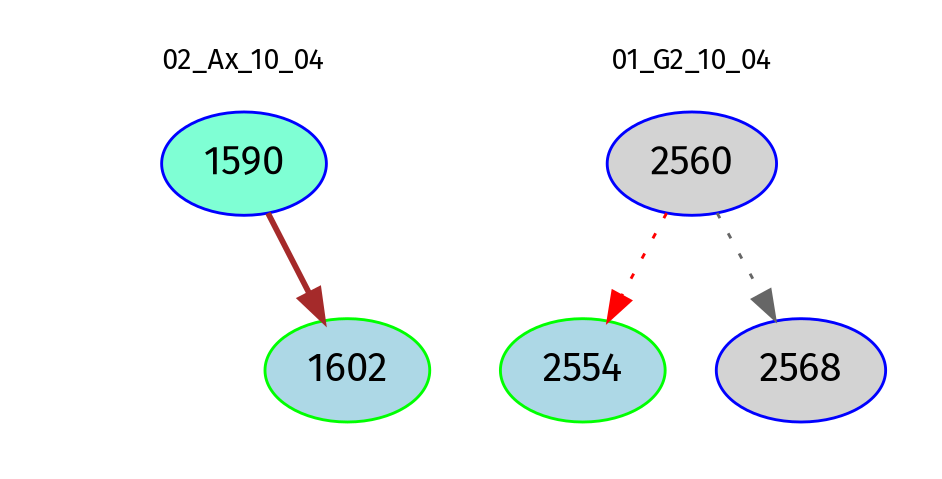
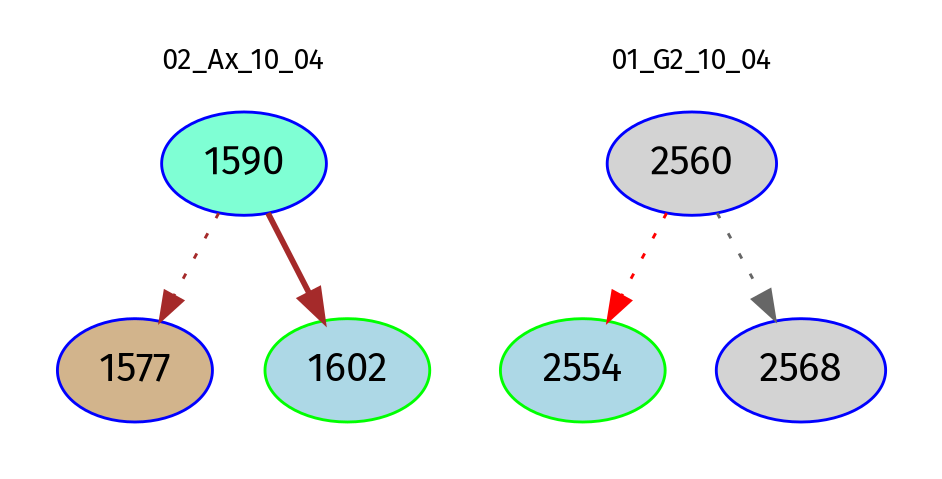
none -> (135, 370)
